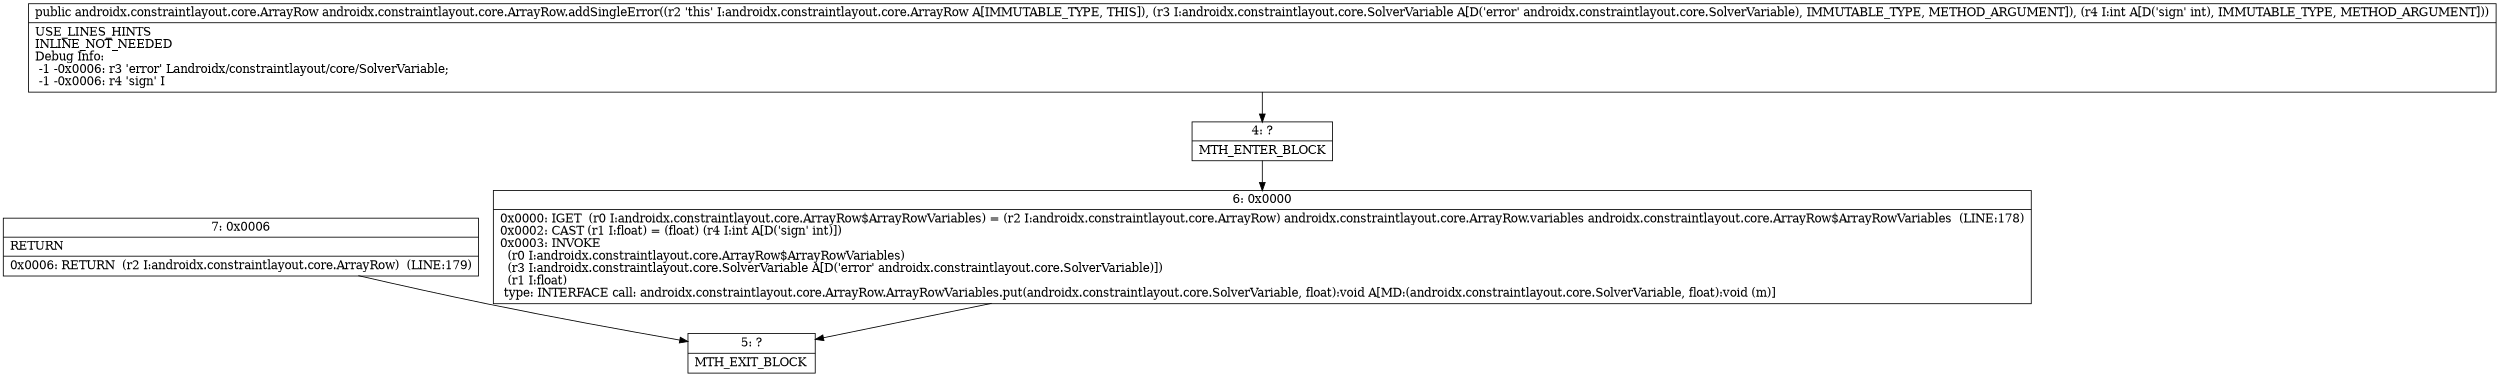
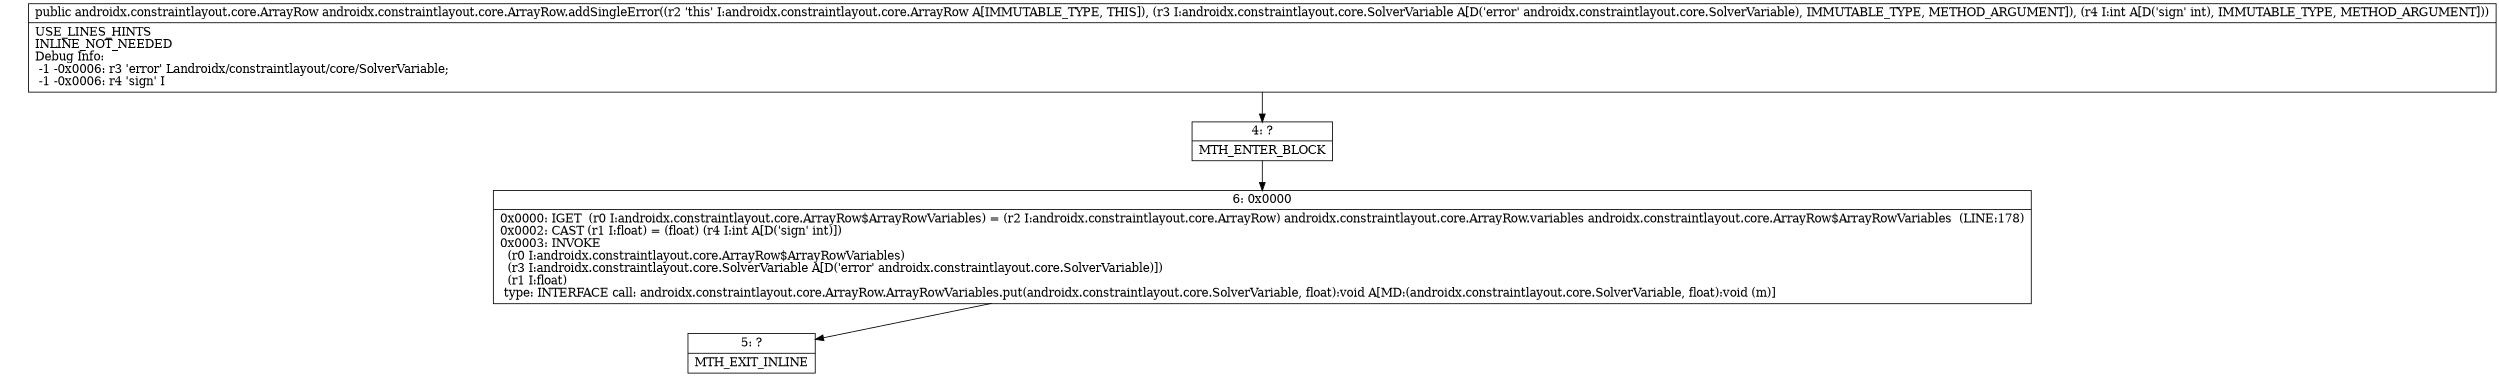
(241, 247) -> none
(751, 363) -> (752, 363)
